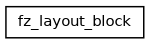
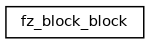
(75, 22) -> (75, 22)
